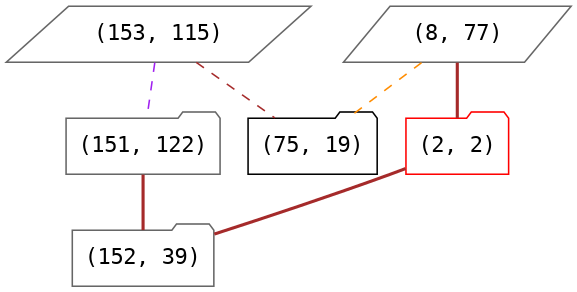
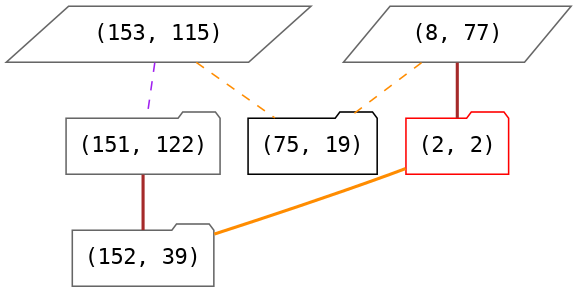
(236, 90) -> (236, 90)
(310, 202) -> (310, 202)
